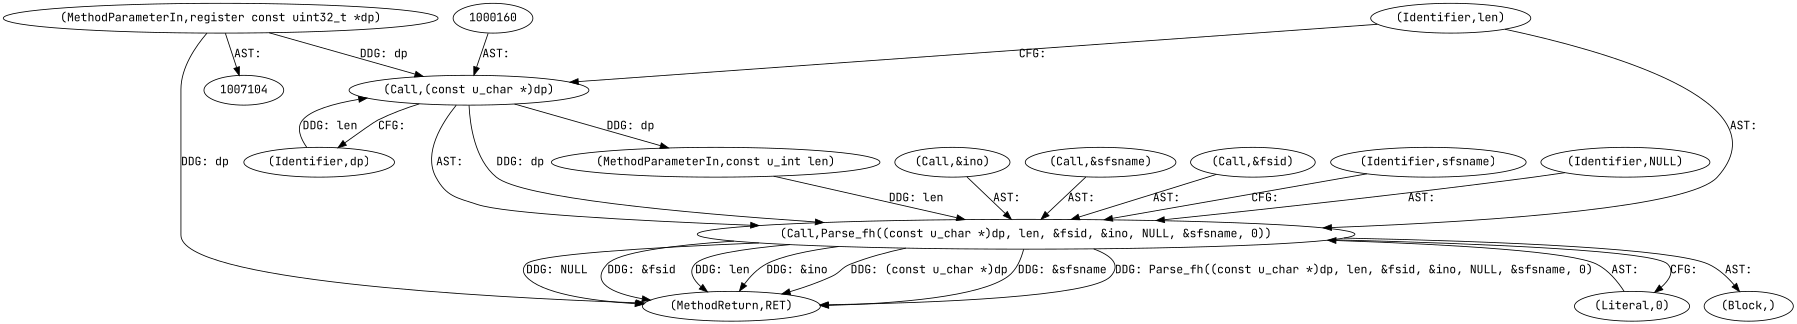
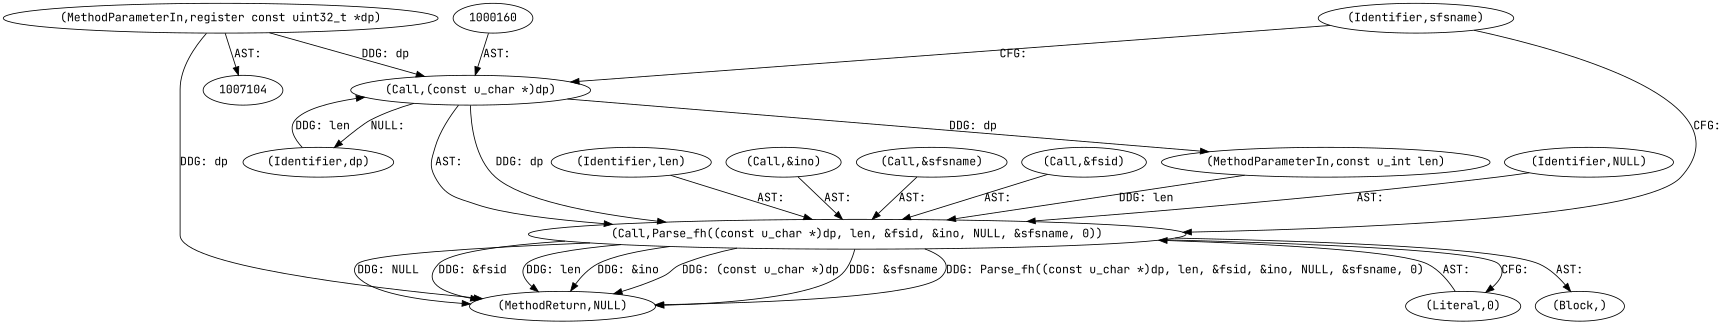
(978, 53) -> (955, 53)
(395, 126) -> (391, 126)
(731, 306) -> (563, 306)
